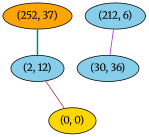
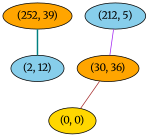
(37, 16) -> (37, 16)
(115, 16) -> (115, 16)
(108, 68) -> (108, 68)
(55, 95) -> (90, 95)
